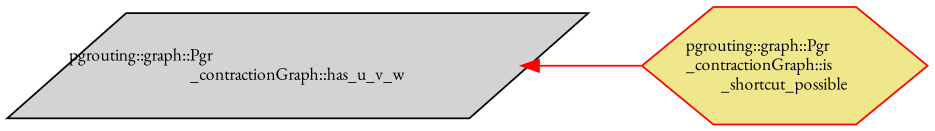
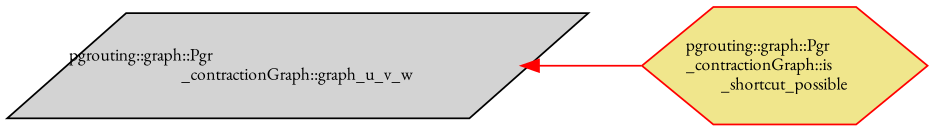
(298, 66) -> (298, 66)
